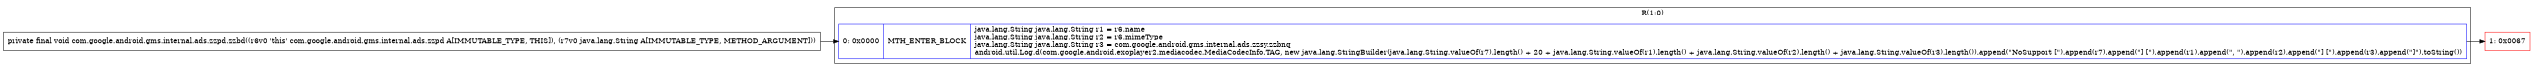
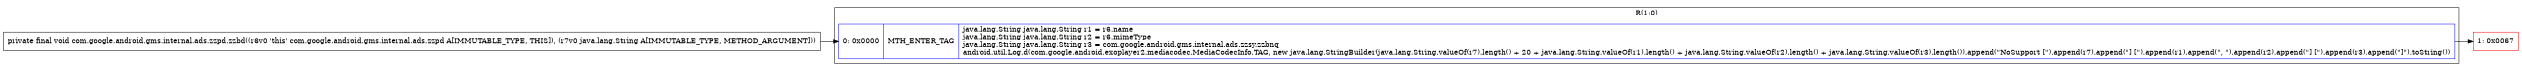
(927, 41) -> (921, 41)
